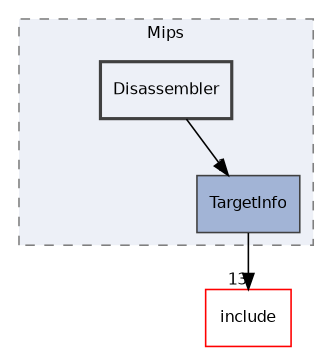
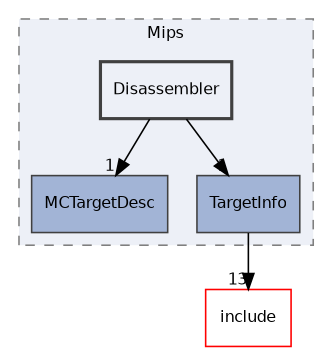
none -> (100, 204)
